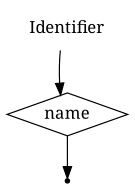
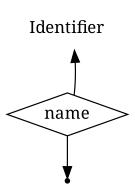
(59, 67) -> (75, 79)
